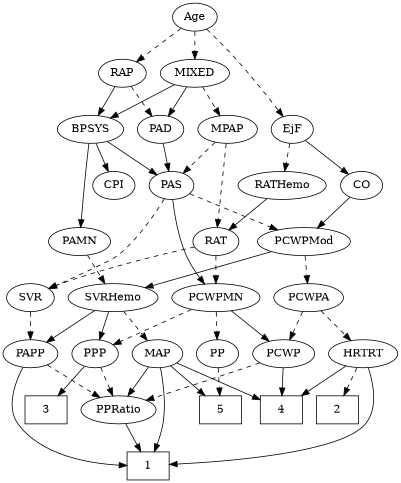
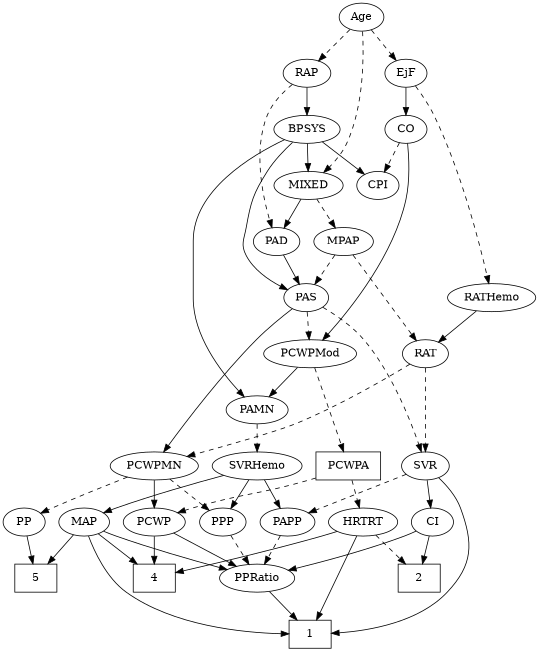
(147, 99) -> (308, 154)
none -> (394, 154)
(209, 269) -> (286, 379)
(309, 298) -> (348, 466)
(133, 323) -> (167, 492)
(219, 378) -> (29, 546)
(204, 381) -> (202, 548)
(46, 410) -> none
(37, 442) -> (451, 588)
none -> (432, 522)
